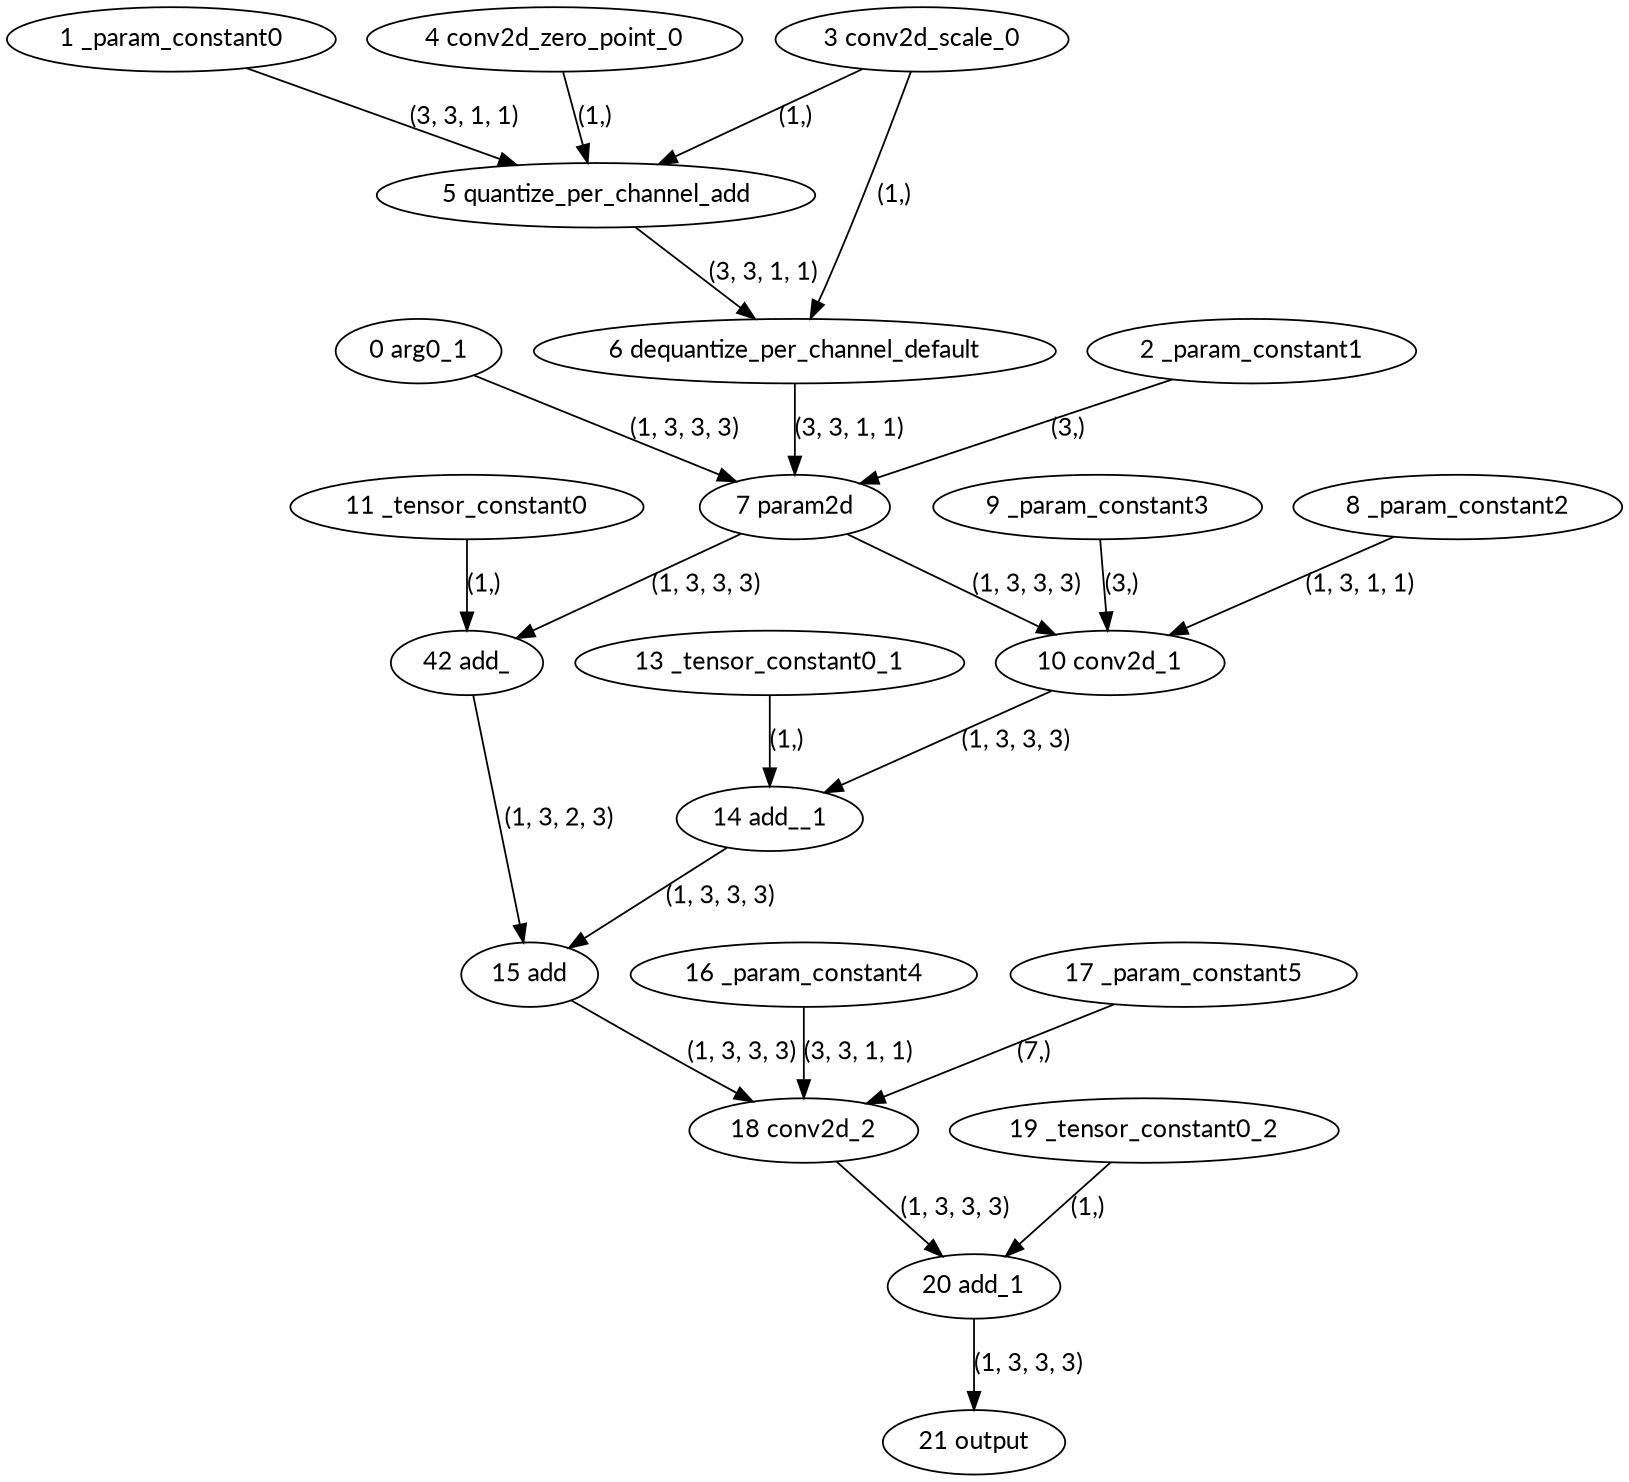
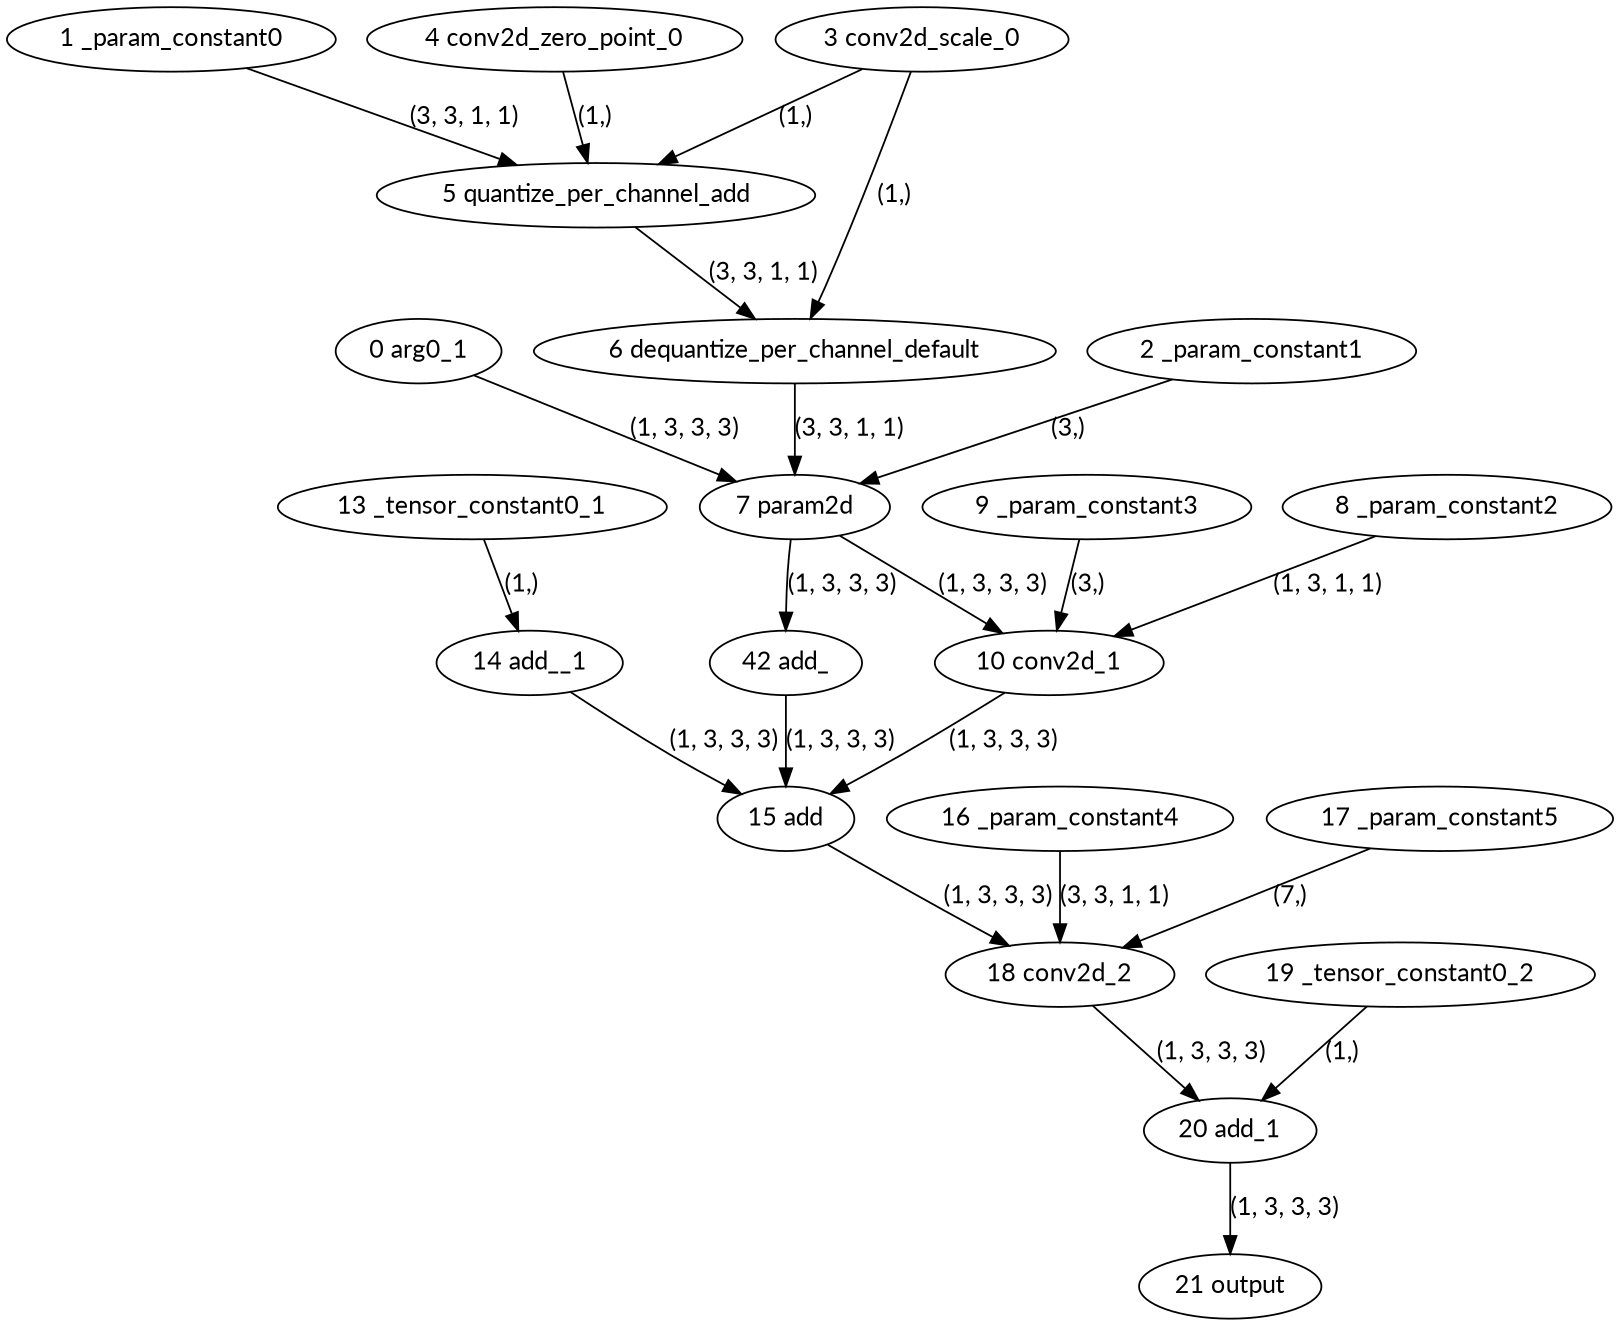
(467, 507) -> none
(947, 738) -> (926, 740)
(559, 819) -> (841, 741)
